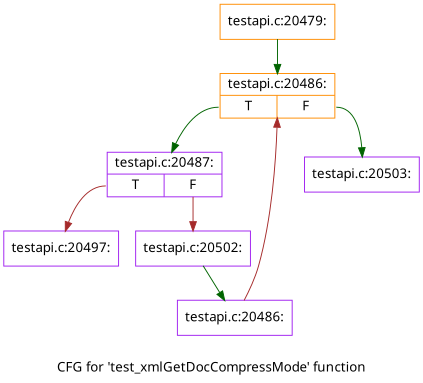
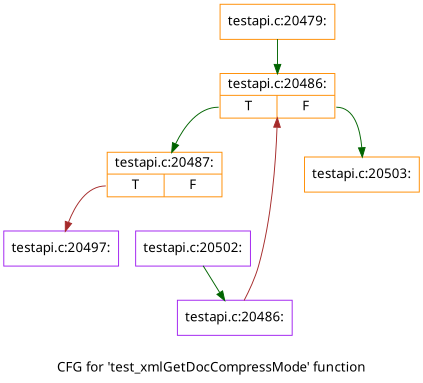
(165, 175) -> (165, 175)
(362, 175) -> (362, 175)
(193, 209) -> none
